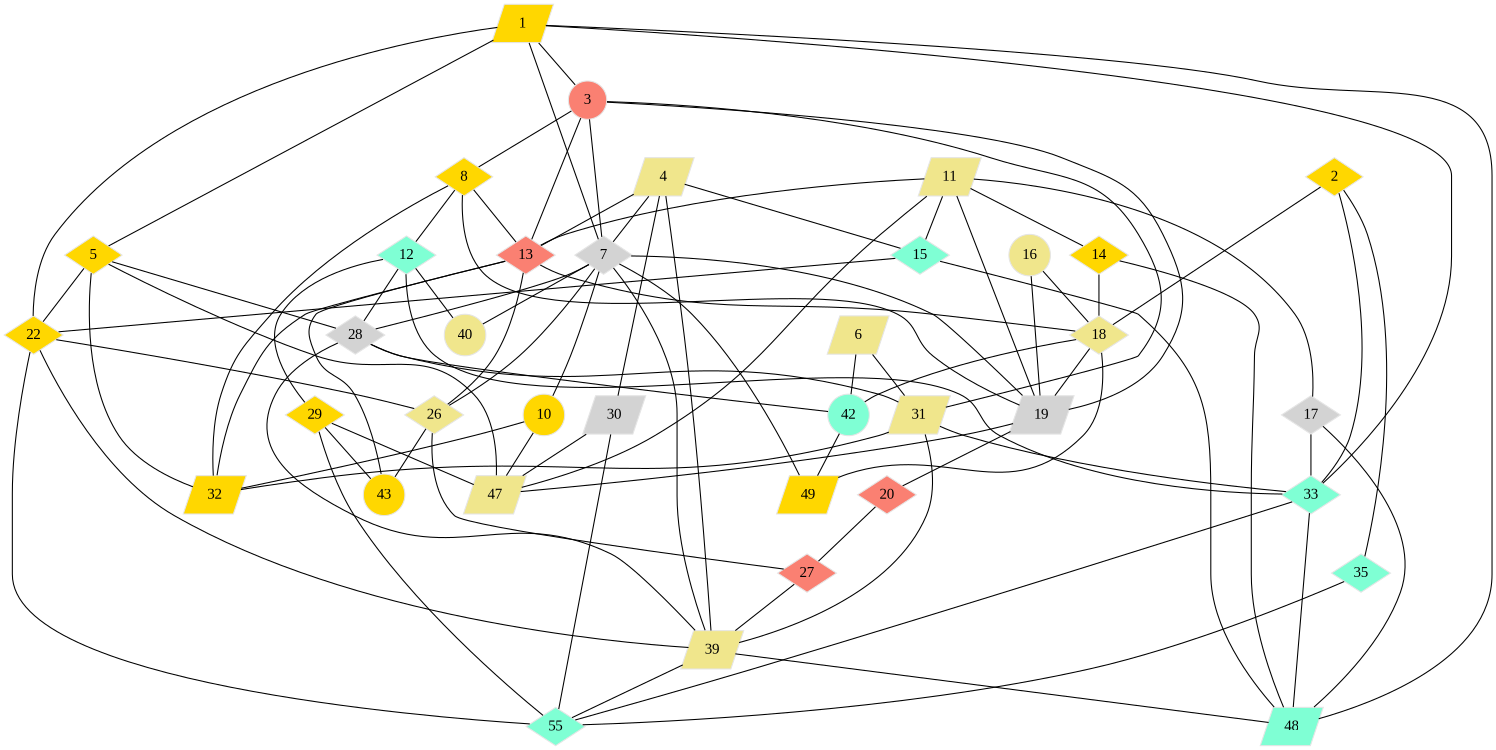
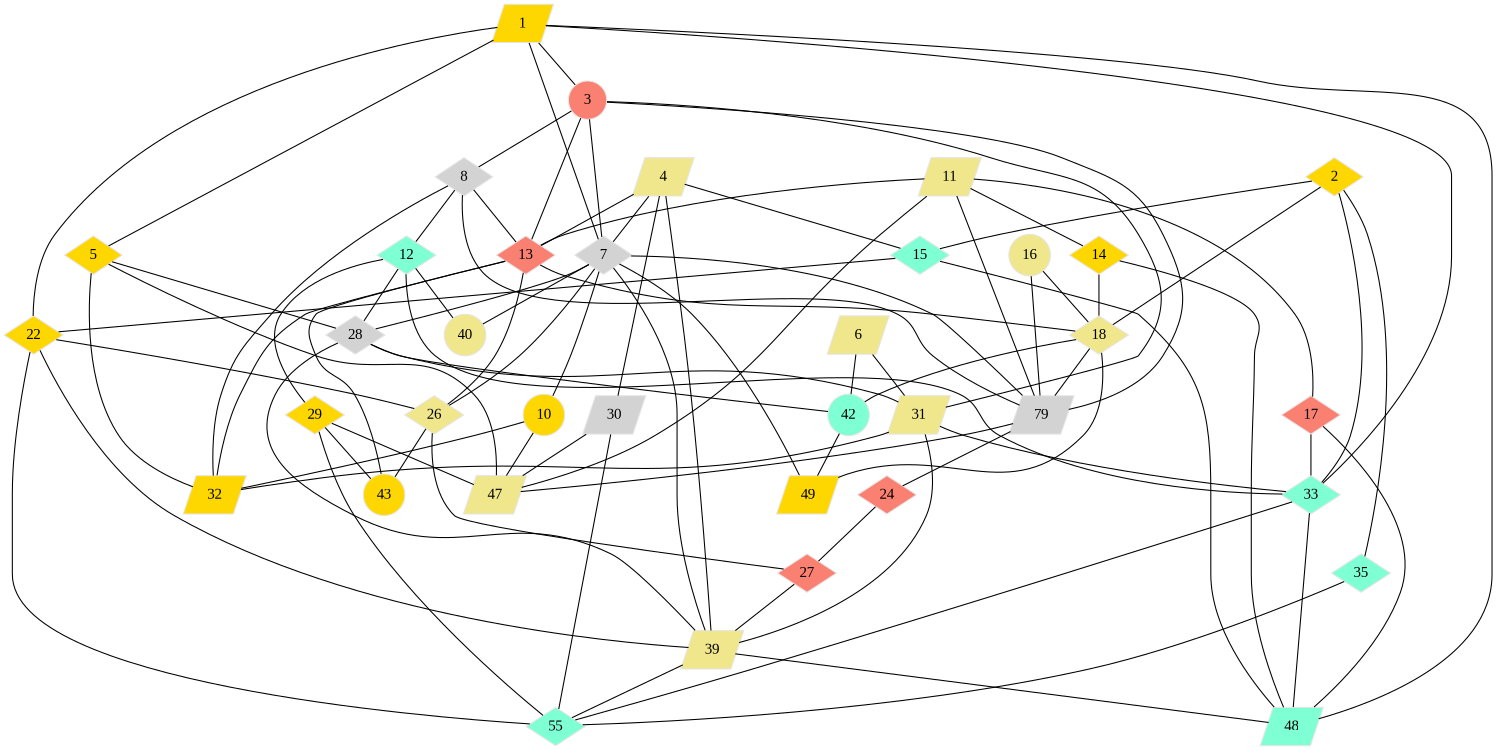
(464, 177) -> (464, 177)
(934, 218) -> (1106, 214)
(64, 295) -> none
(1041, 415) -> (1041, 415)
(1311, 415) -> (1311, 415)
(887, 495) -> (887, 495)
